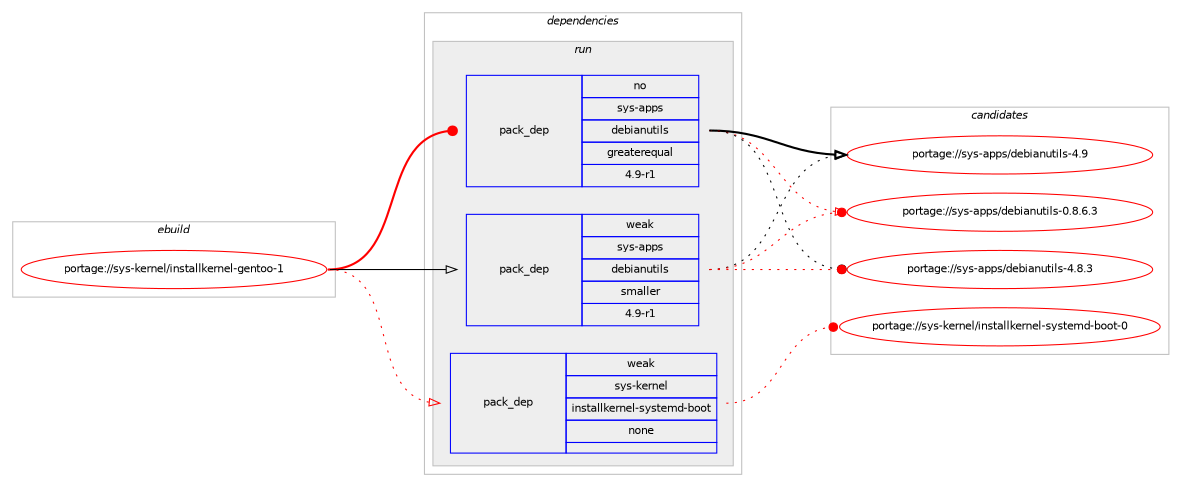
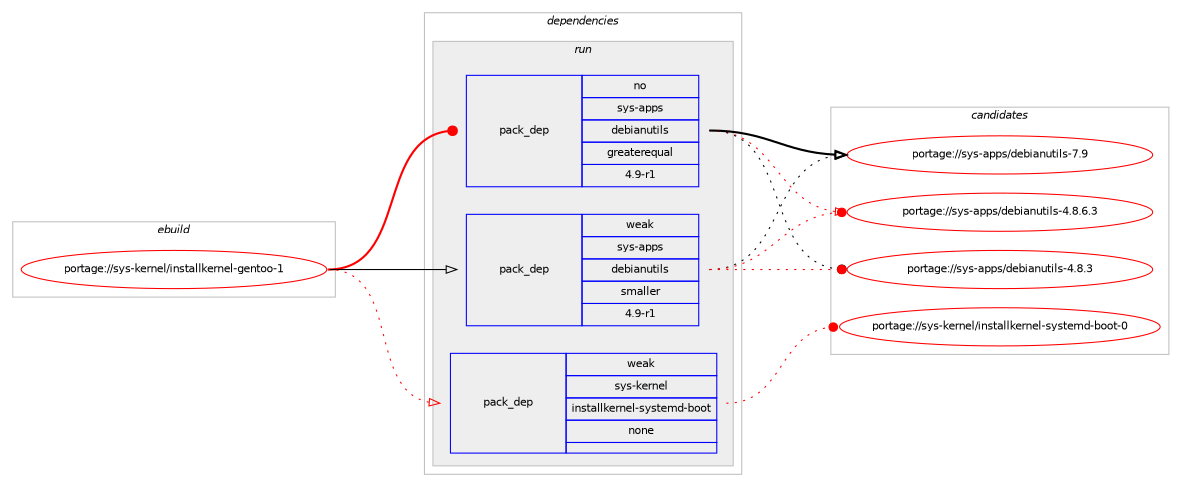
(1000, 155) -> (1000, 155)
(1000, 212) -> (1000, 212)
